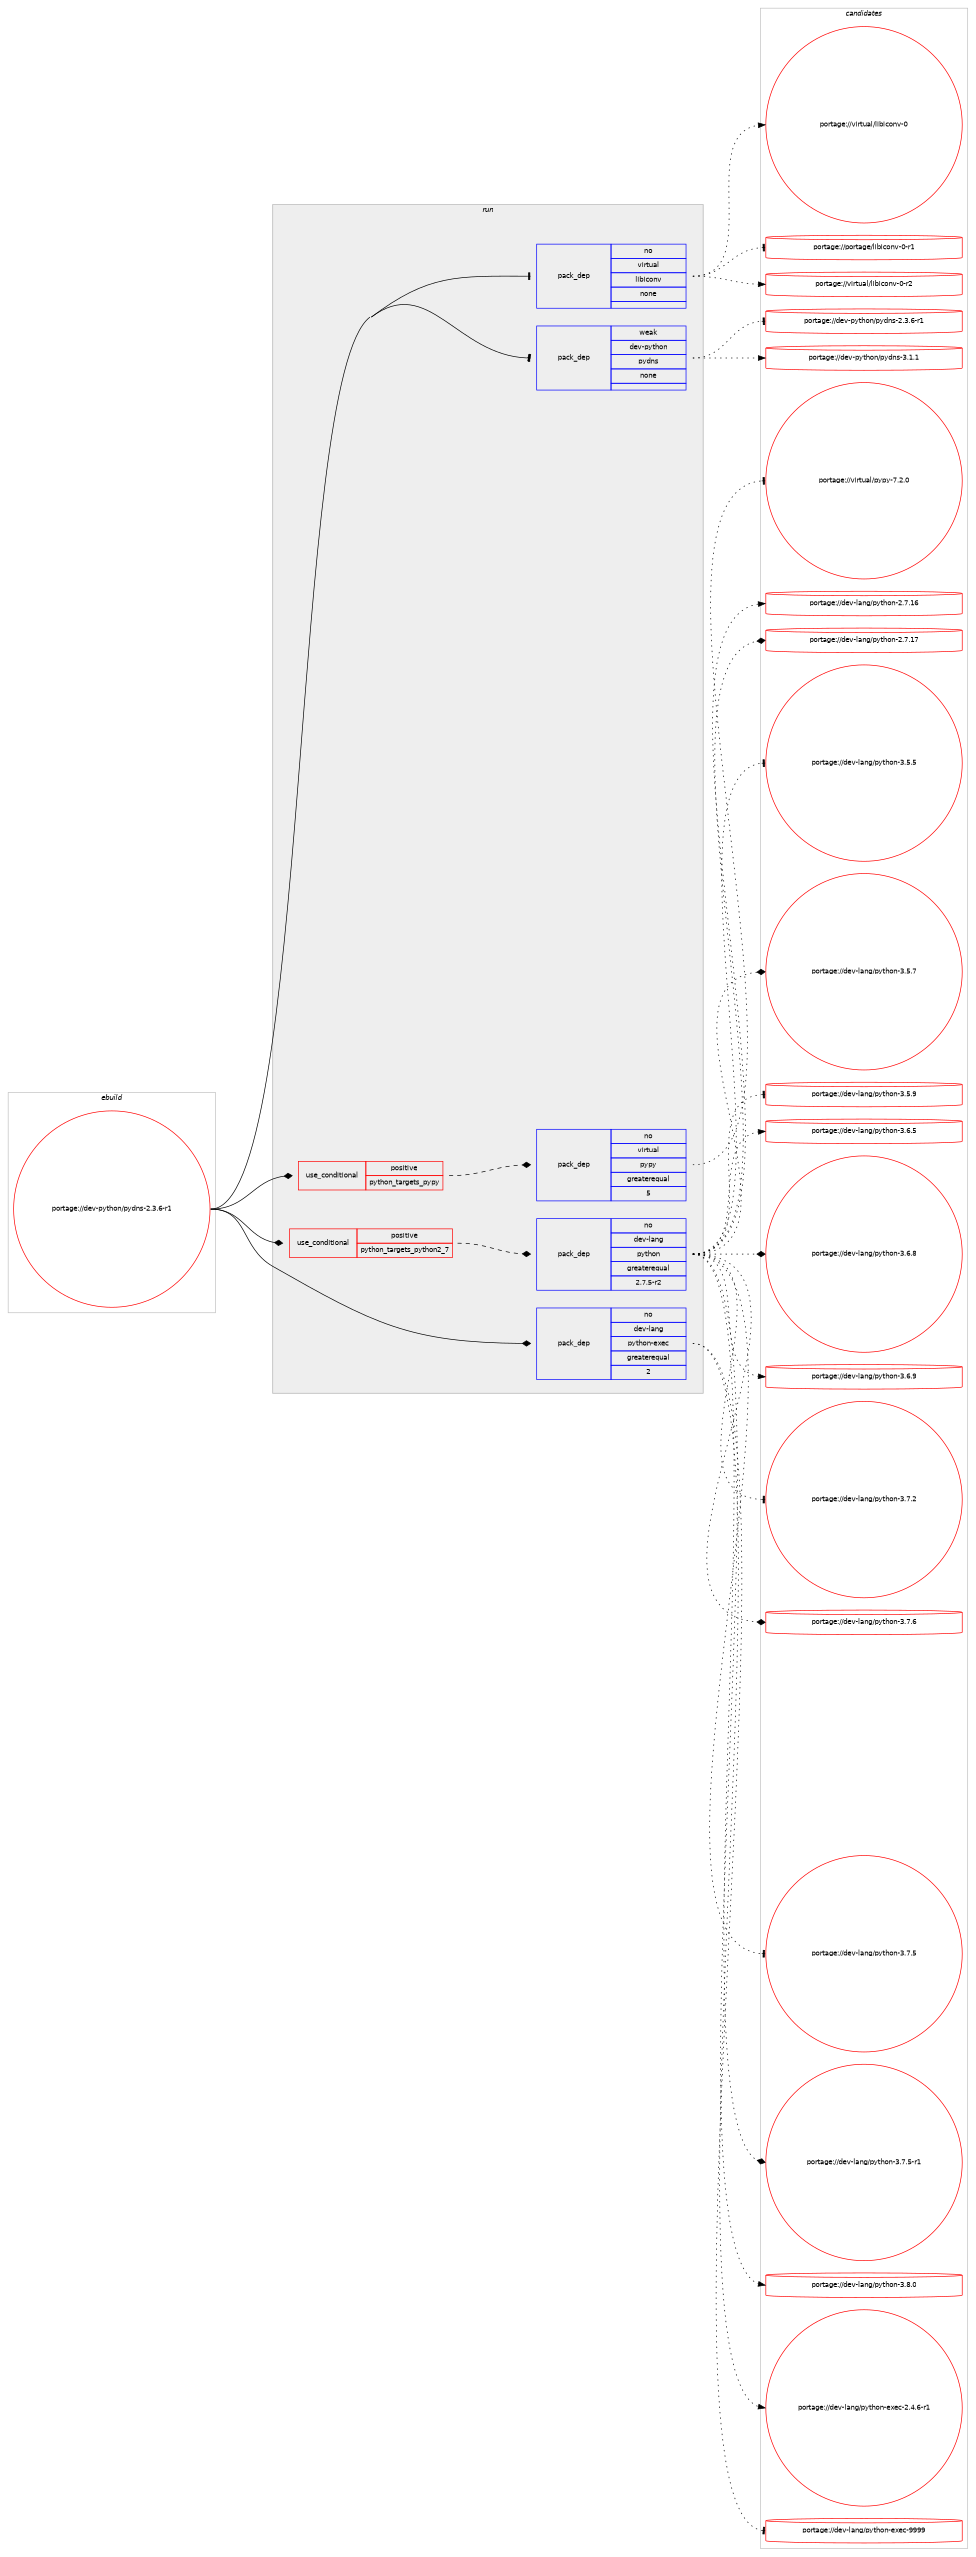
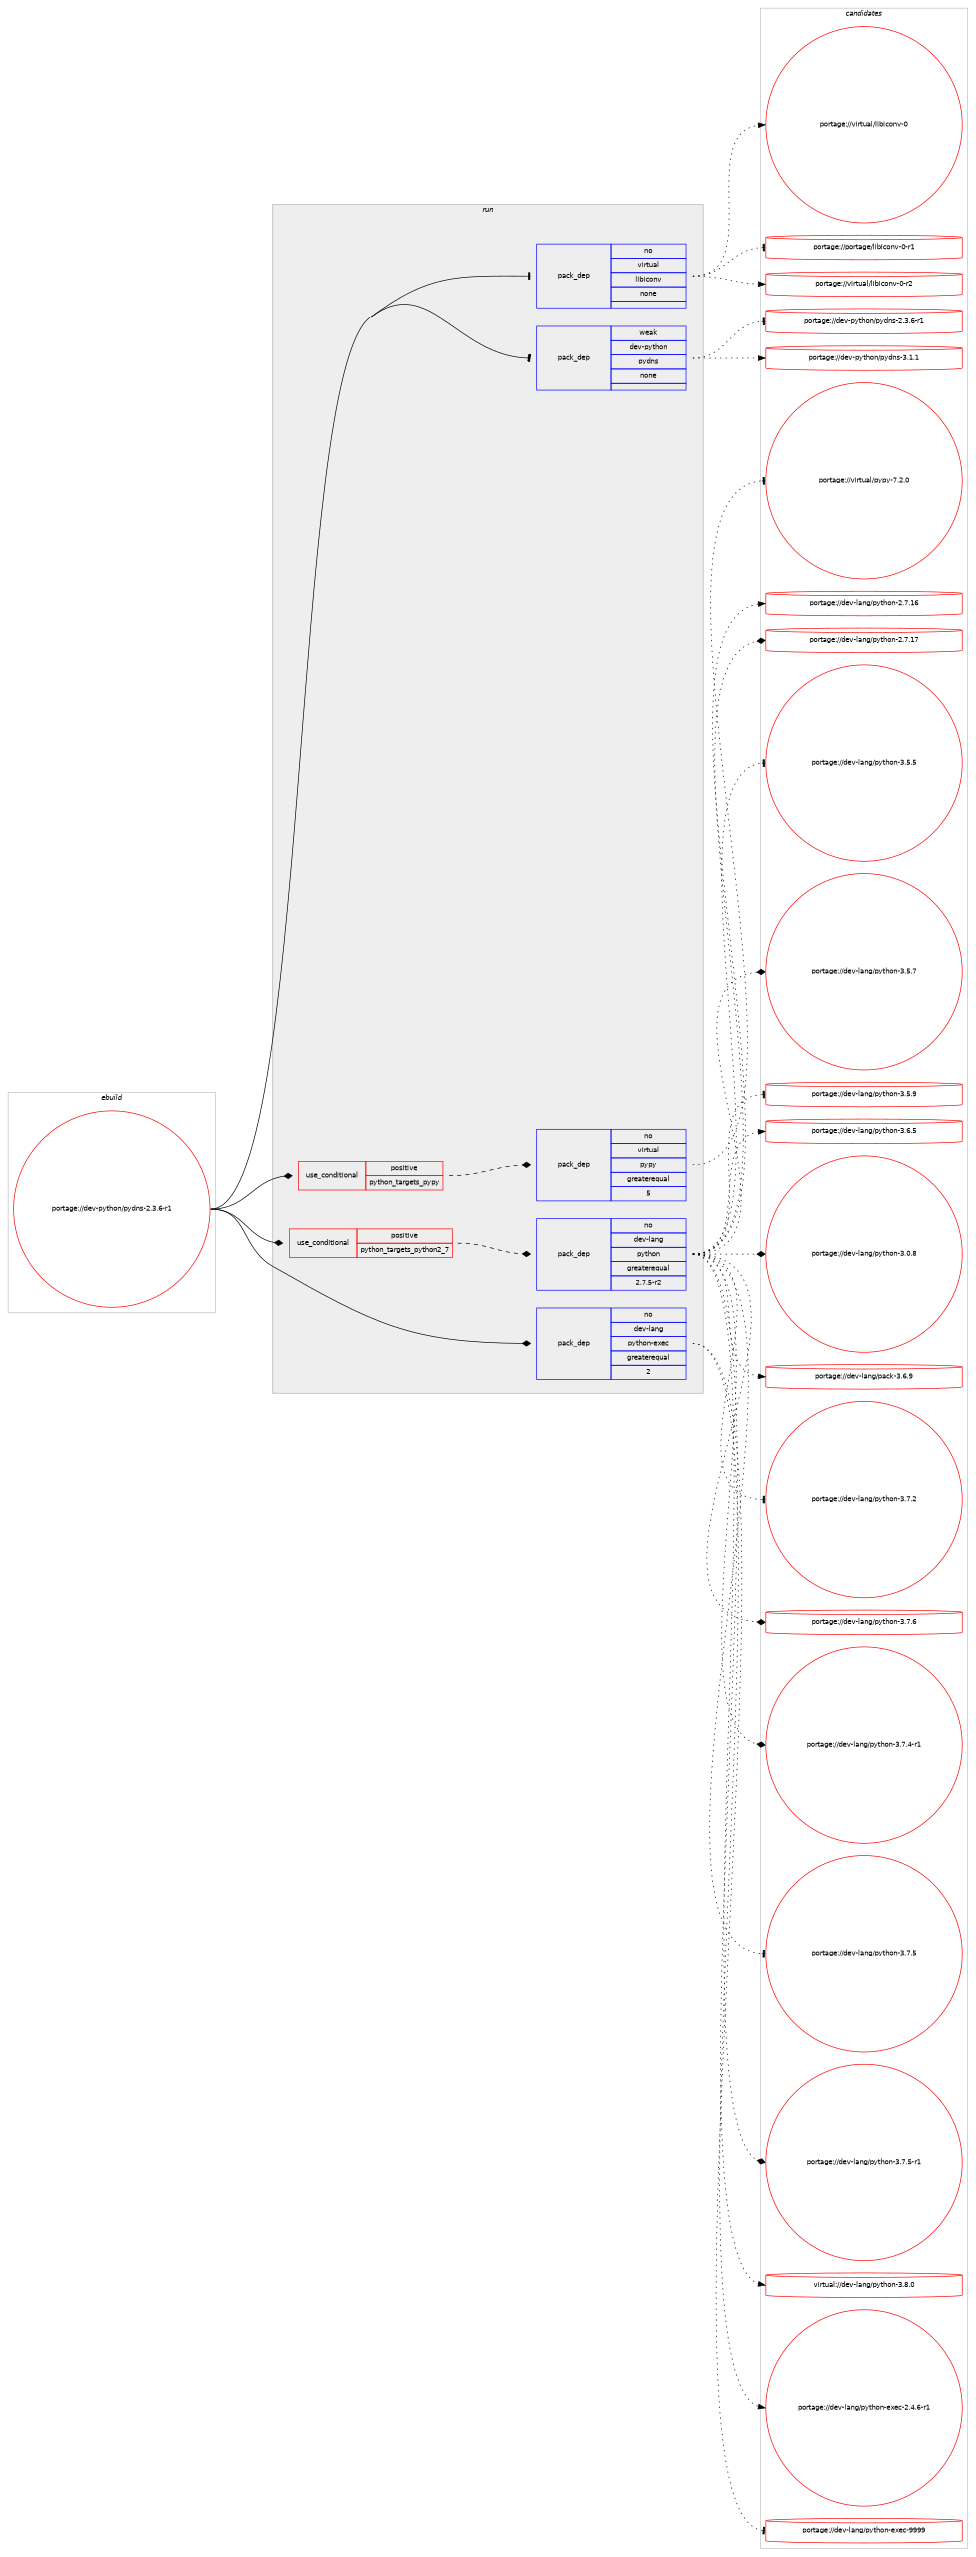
(864, 1254) -> (864, 1254)
(864, 1377) -> (864, 1377)
none -> (864, 1745)
(864, 2285) -> (864, 2285)
